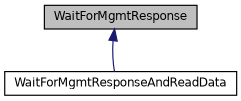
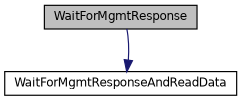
(113, 56) -> (129, 44)
